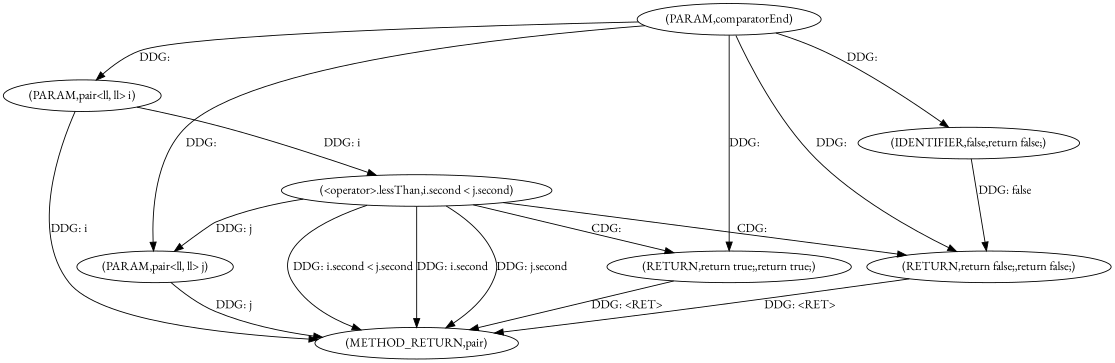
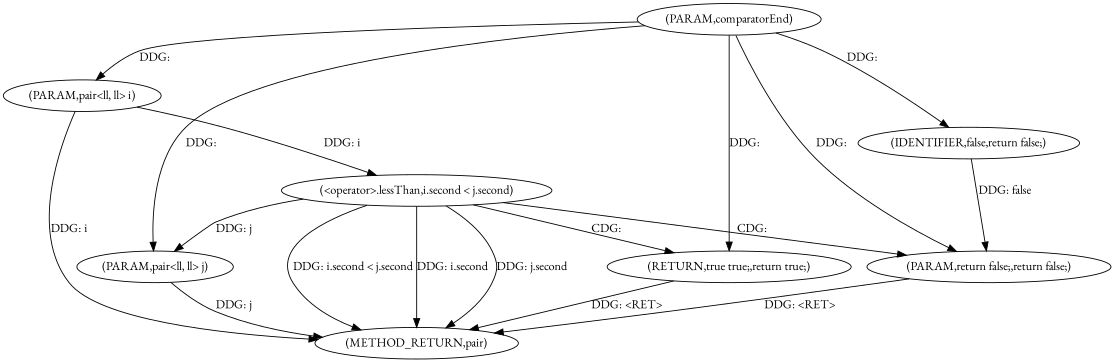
(729, 267) -> (729, 267)
(989, 267) -> (989, 267)
